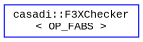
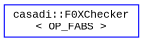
(71, 21) -> (71, 21)
